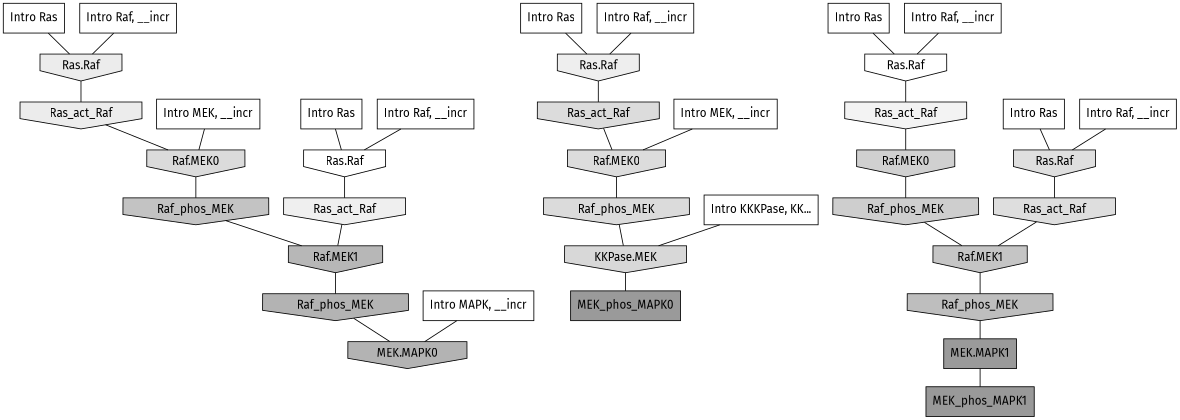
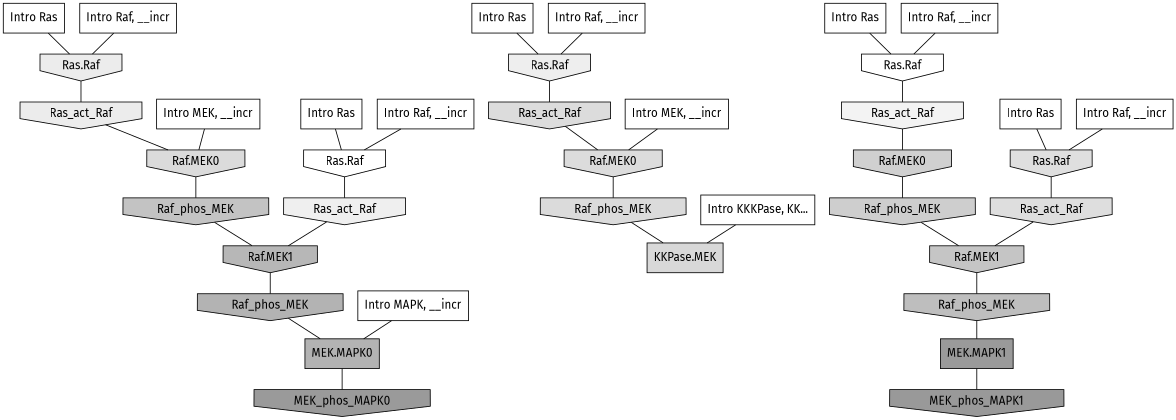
(626, 258) -> (685, 258)
(626, 282) -> (342, 379)
(626, 306) -> (342, 402)
(407, 354) -> (342, 354)
(980, 402) -> (977, 402)
